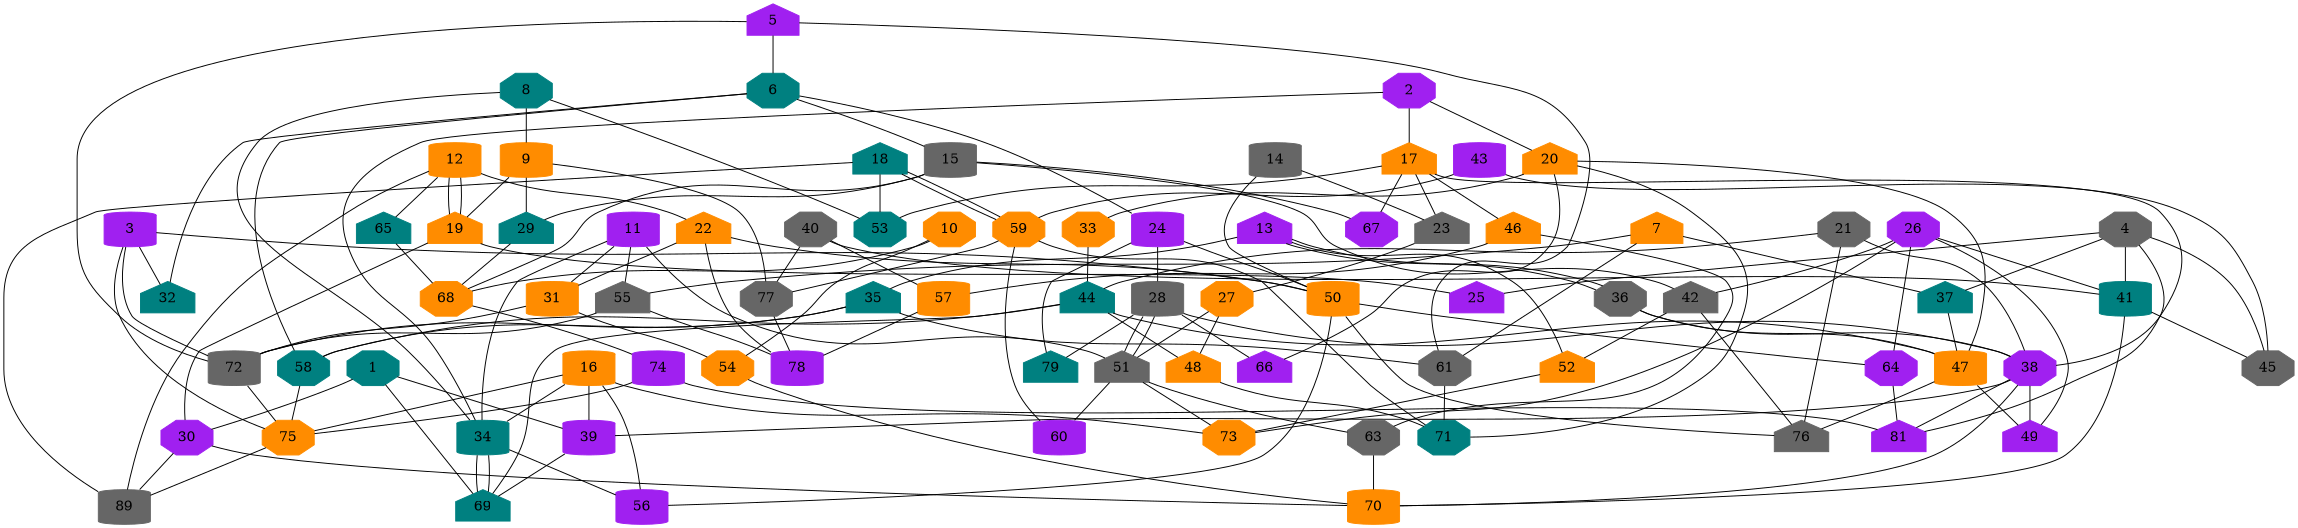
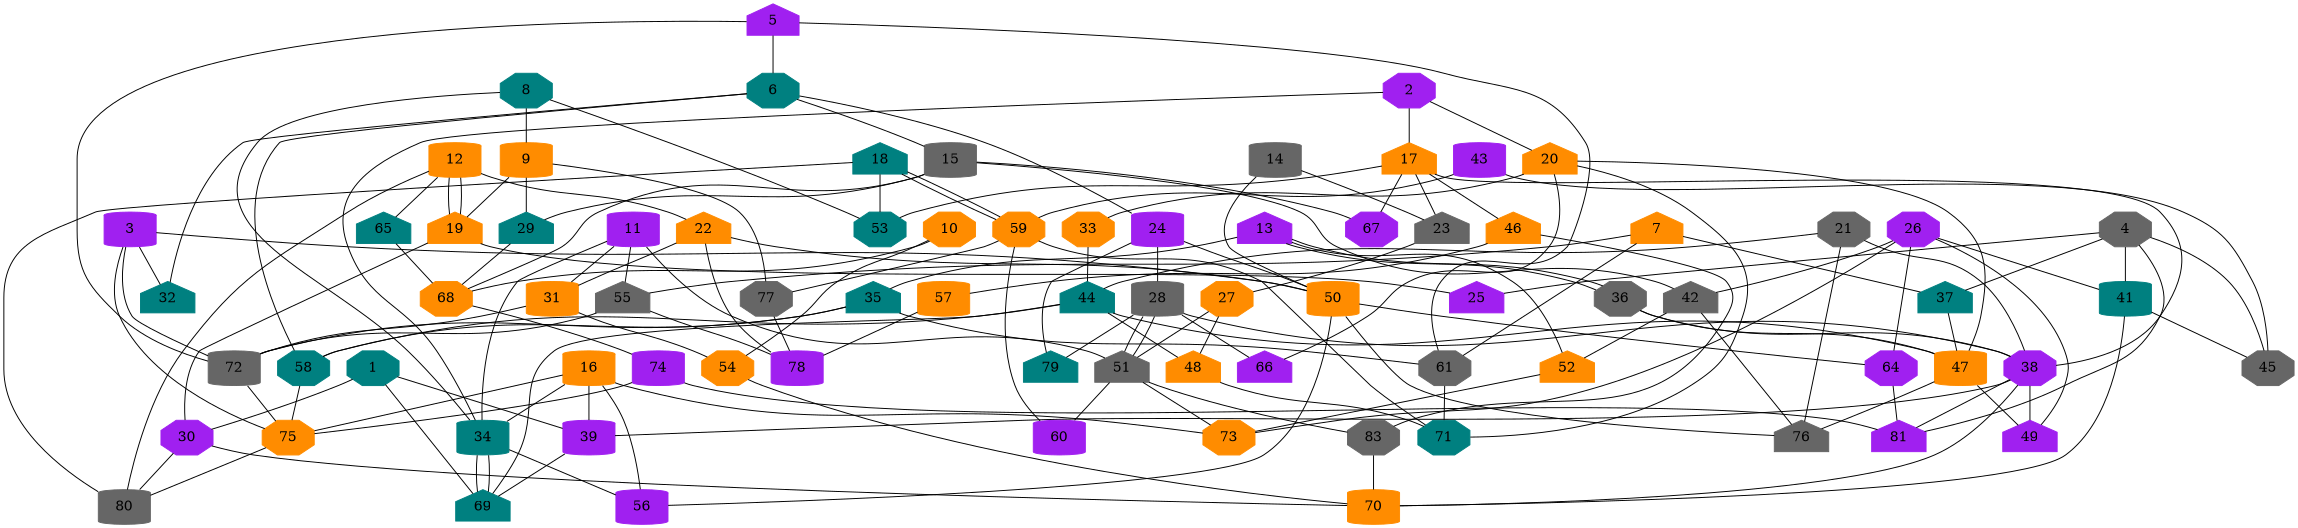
(811, 229) -> none
(1374, 438) -> (1374, 438)
(124, 507) -> (124, 507)
